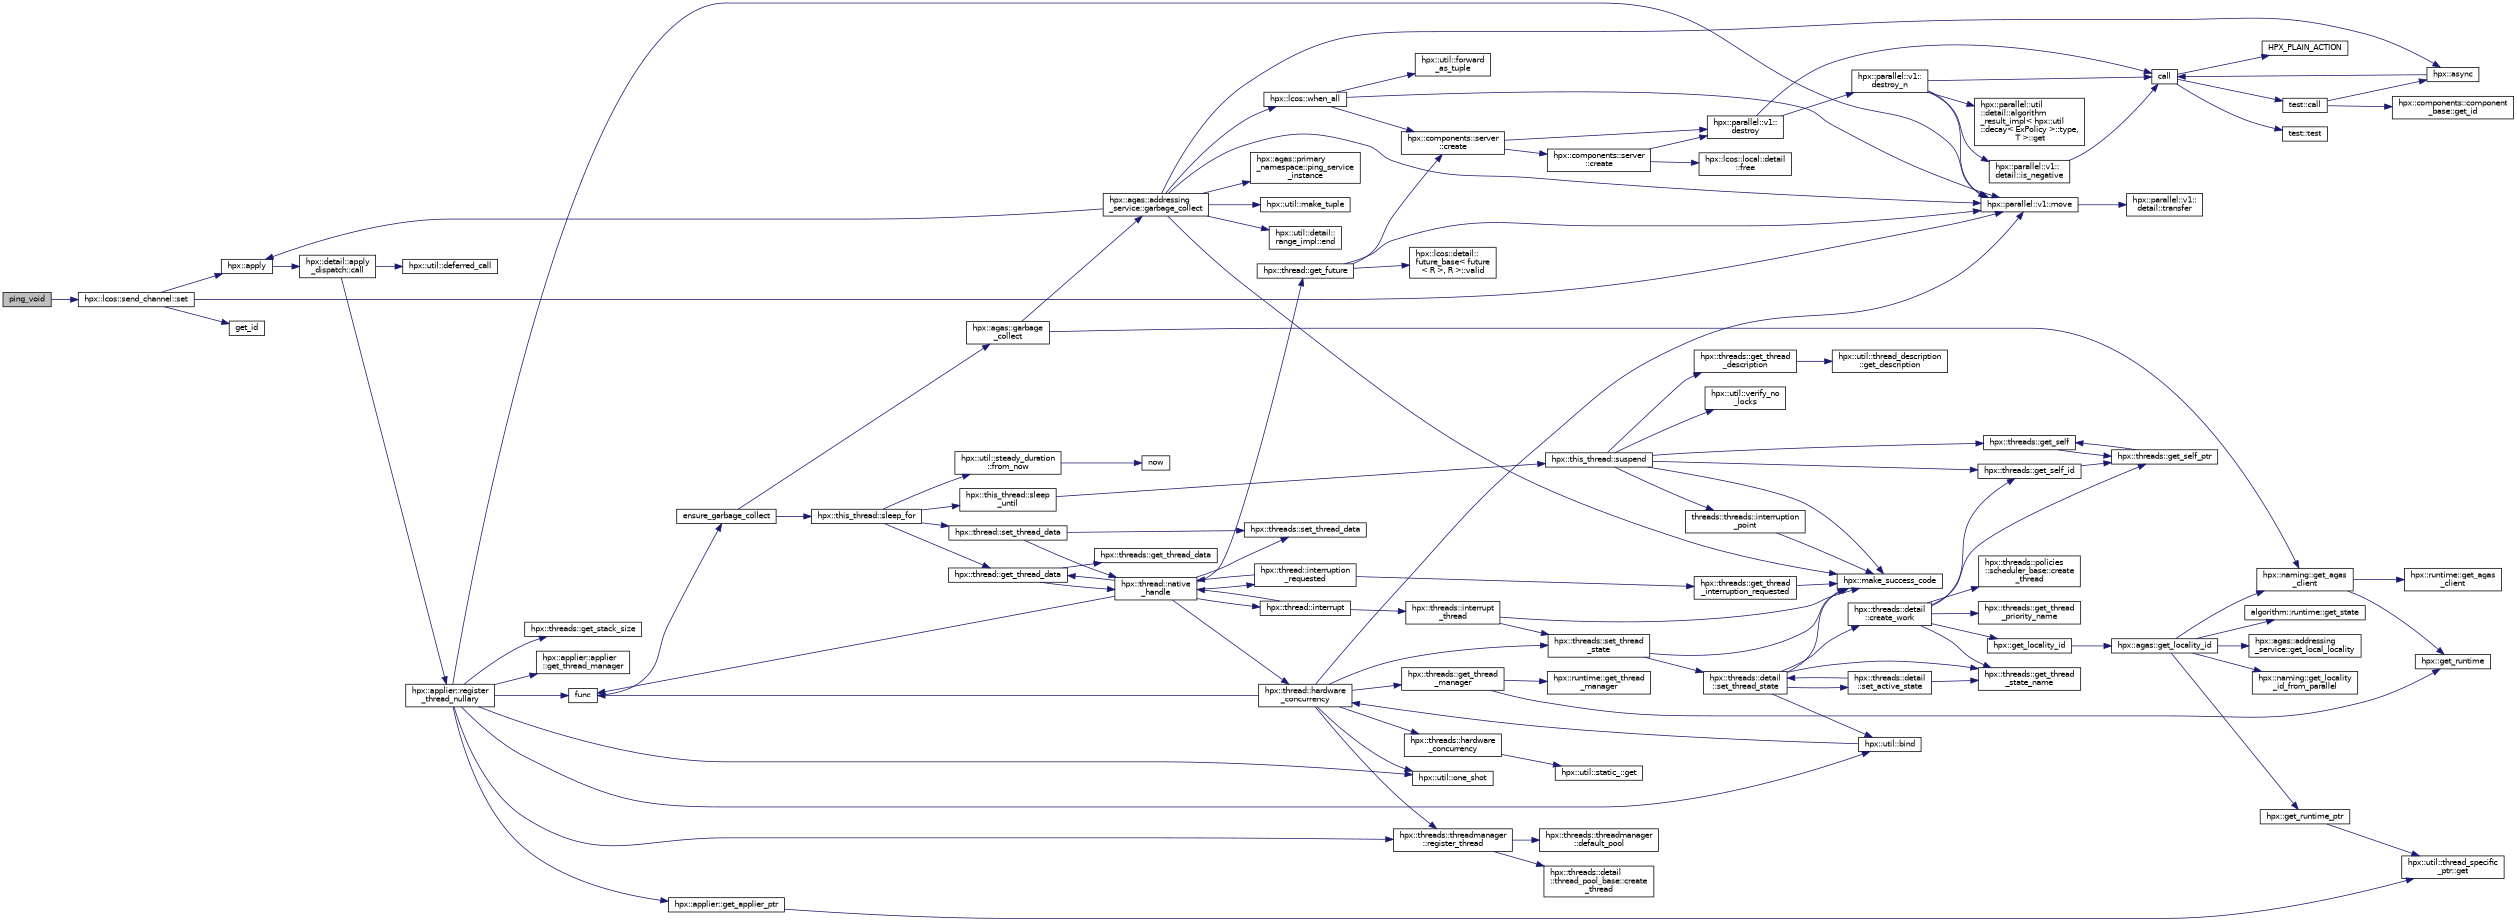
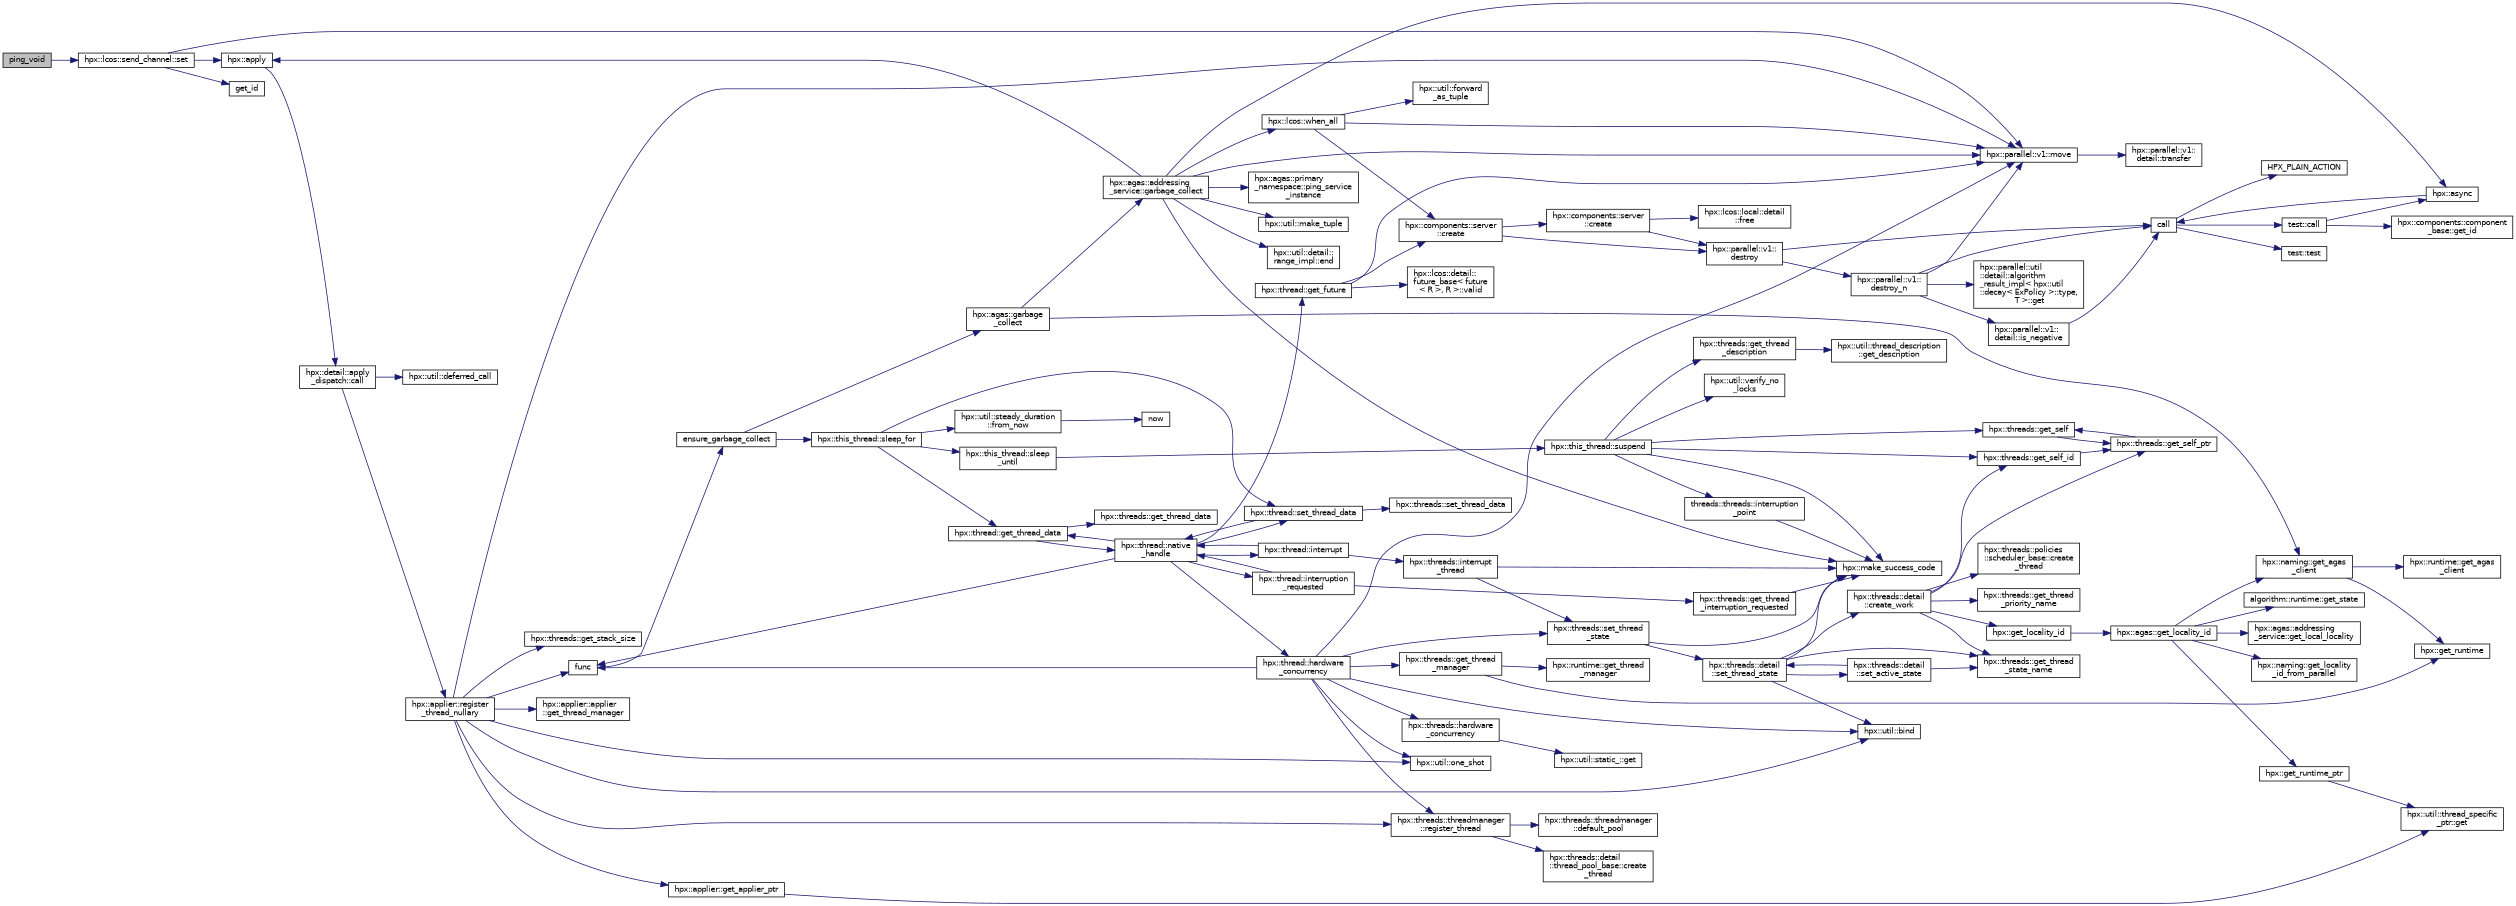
(1239, 560) -> (1239, 535)
(1608, 732) -> (1599, 720)
